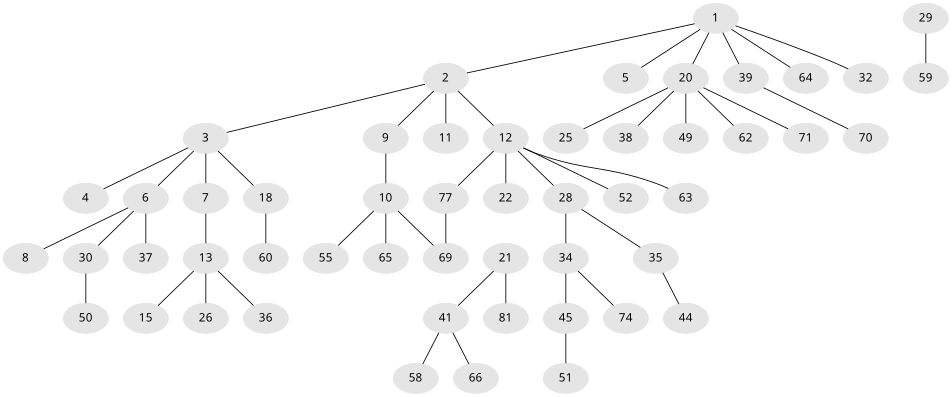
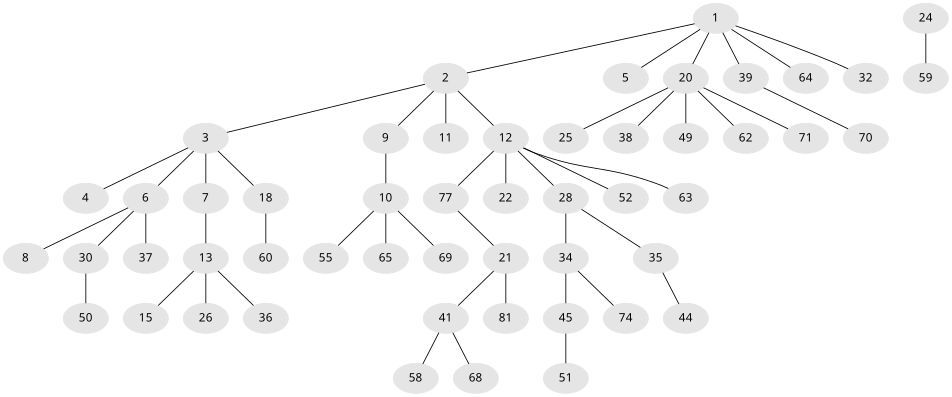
(926, 18) -> (926, 18)
(446, 228) -> (476, 228)
(476, 378) -> (476, 378)
